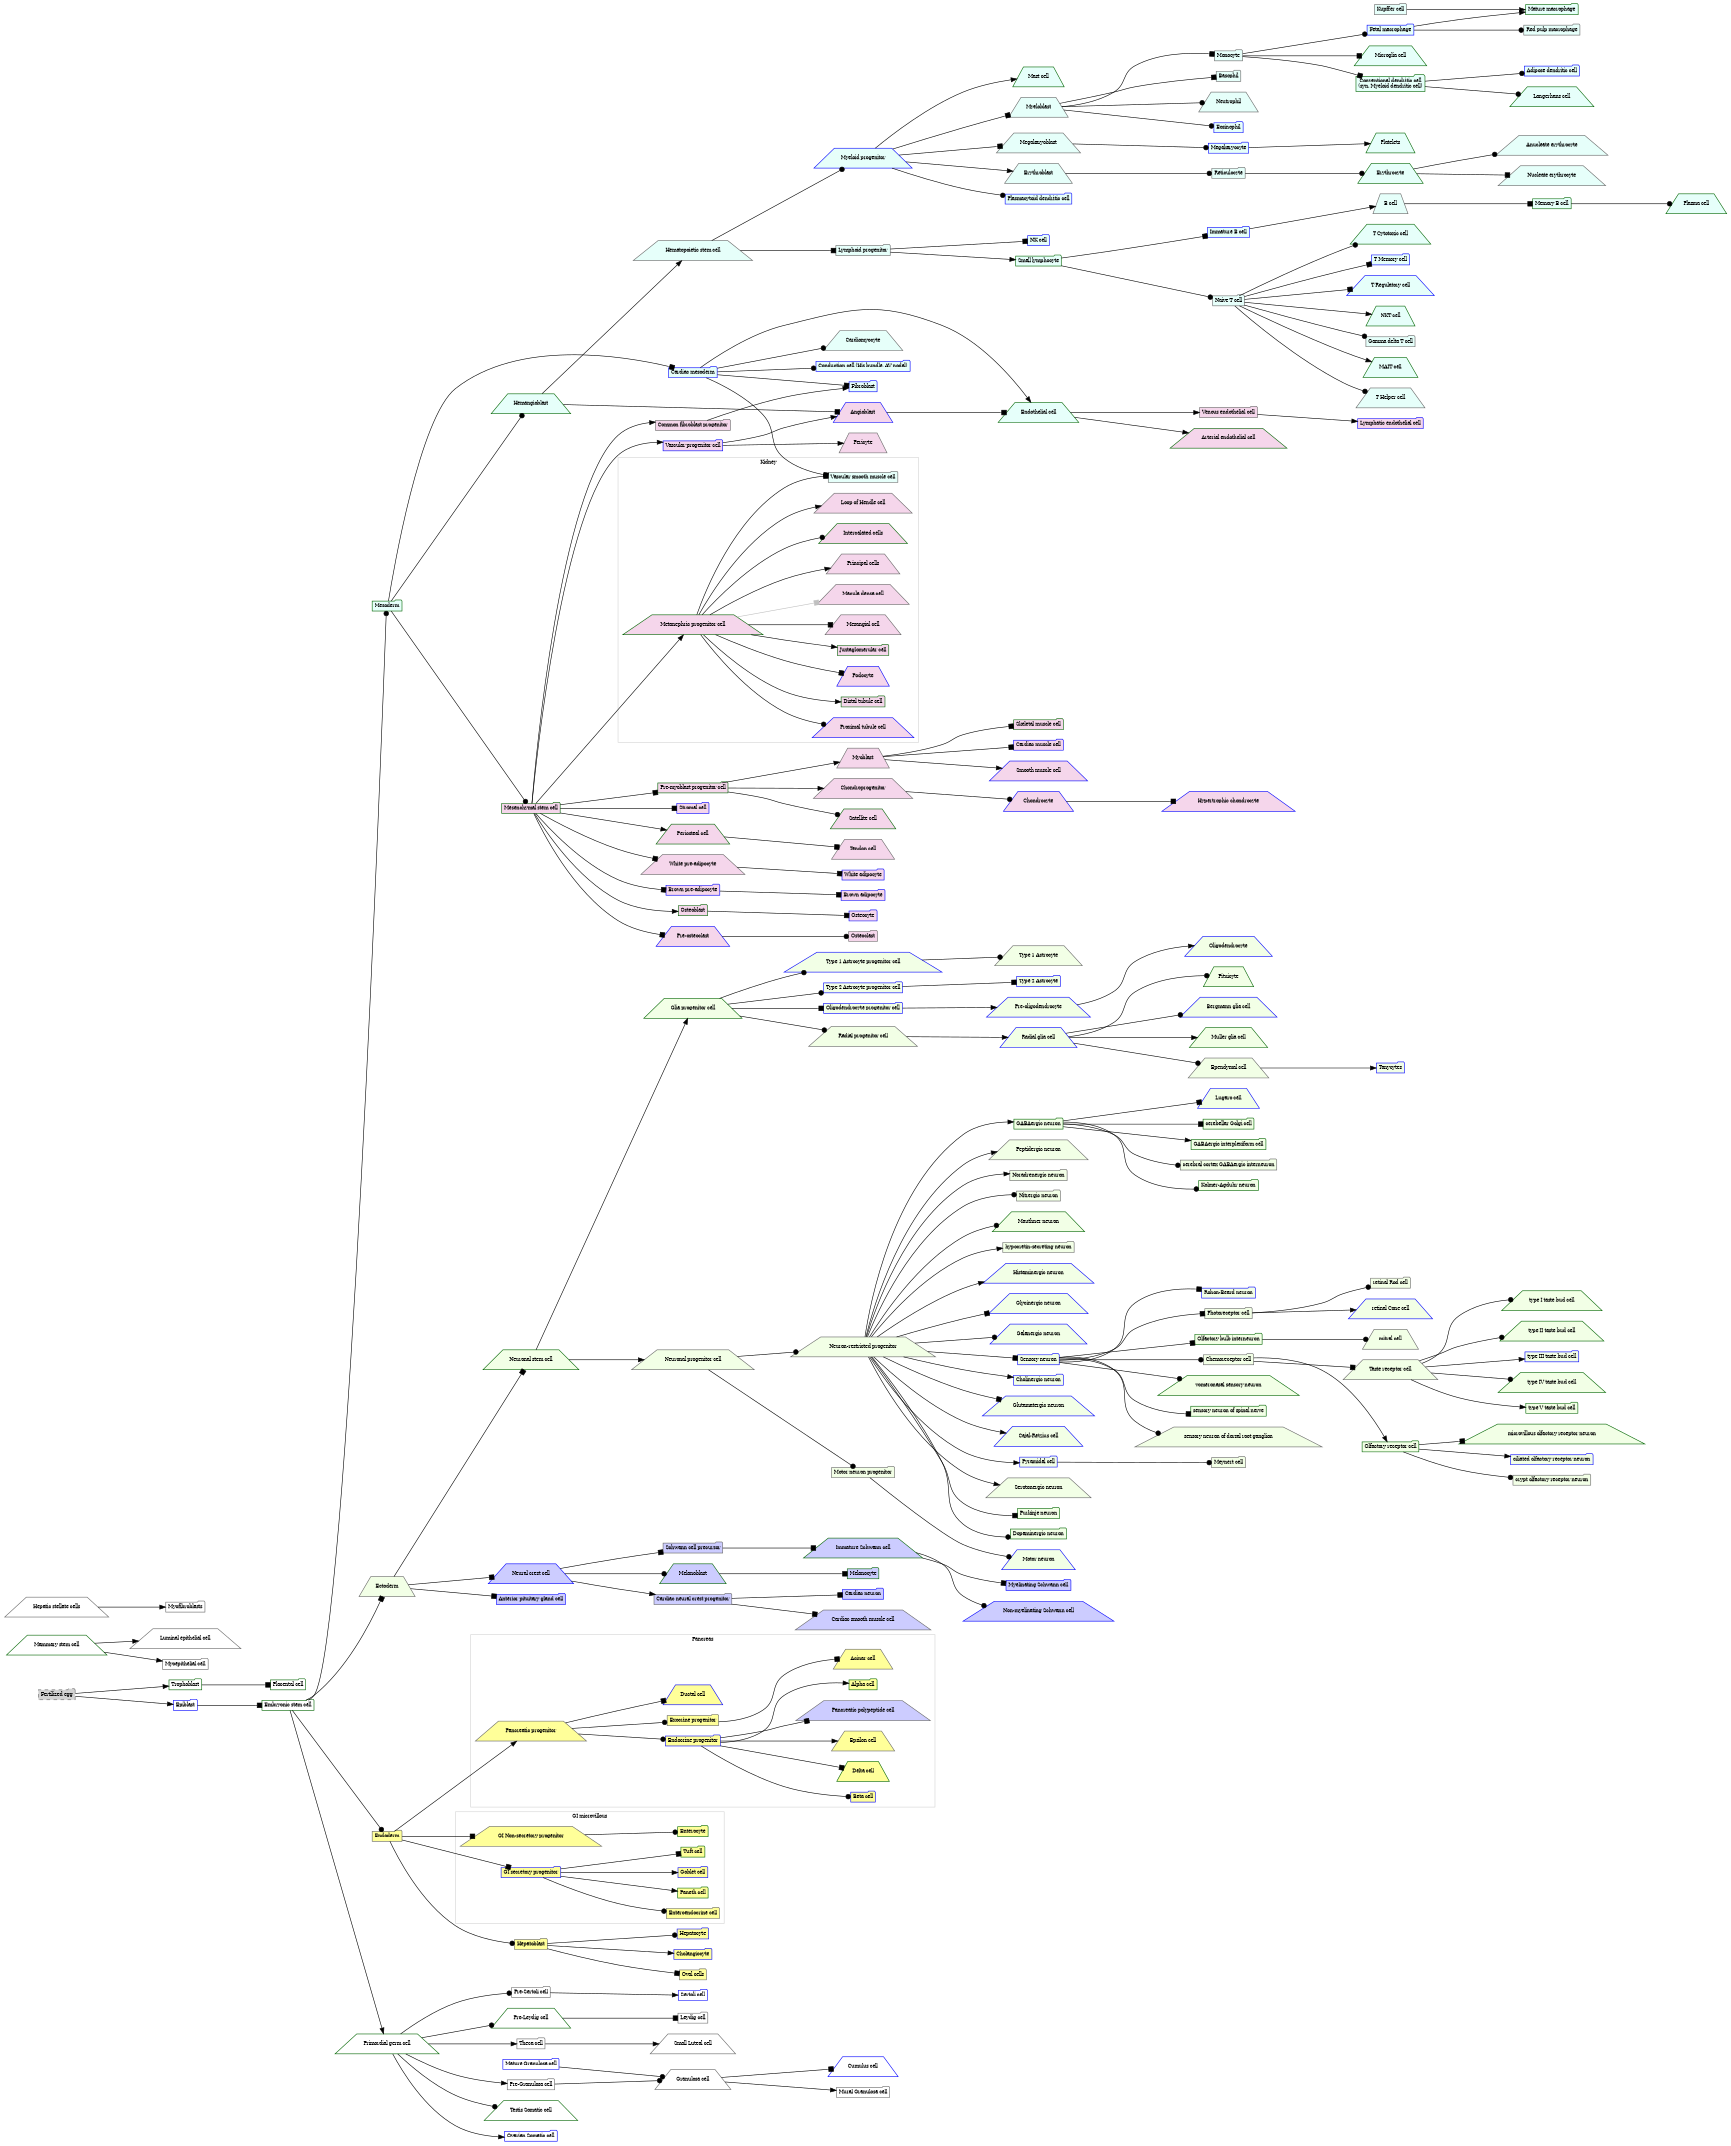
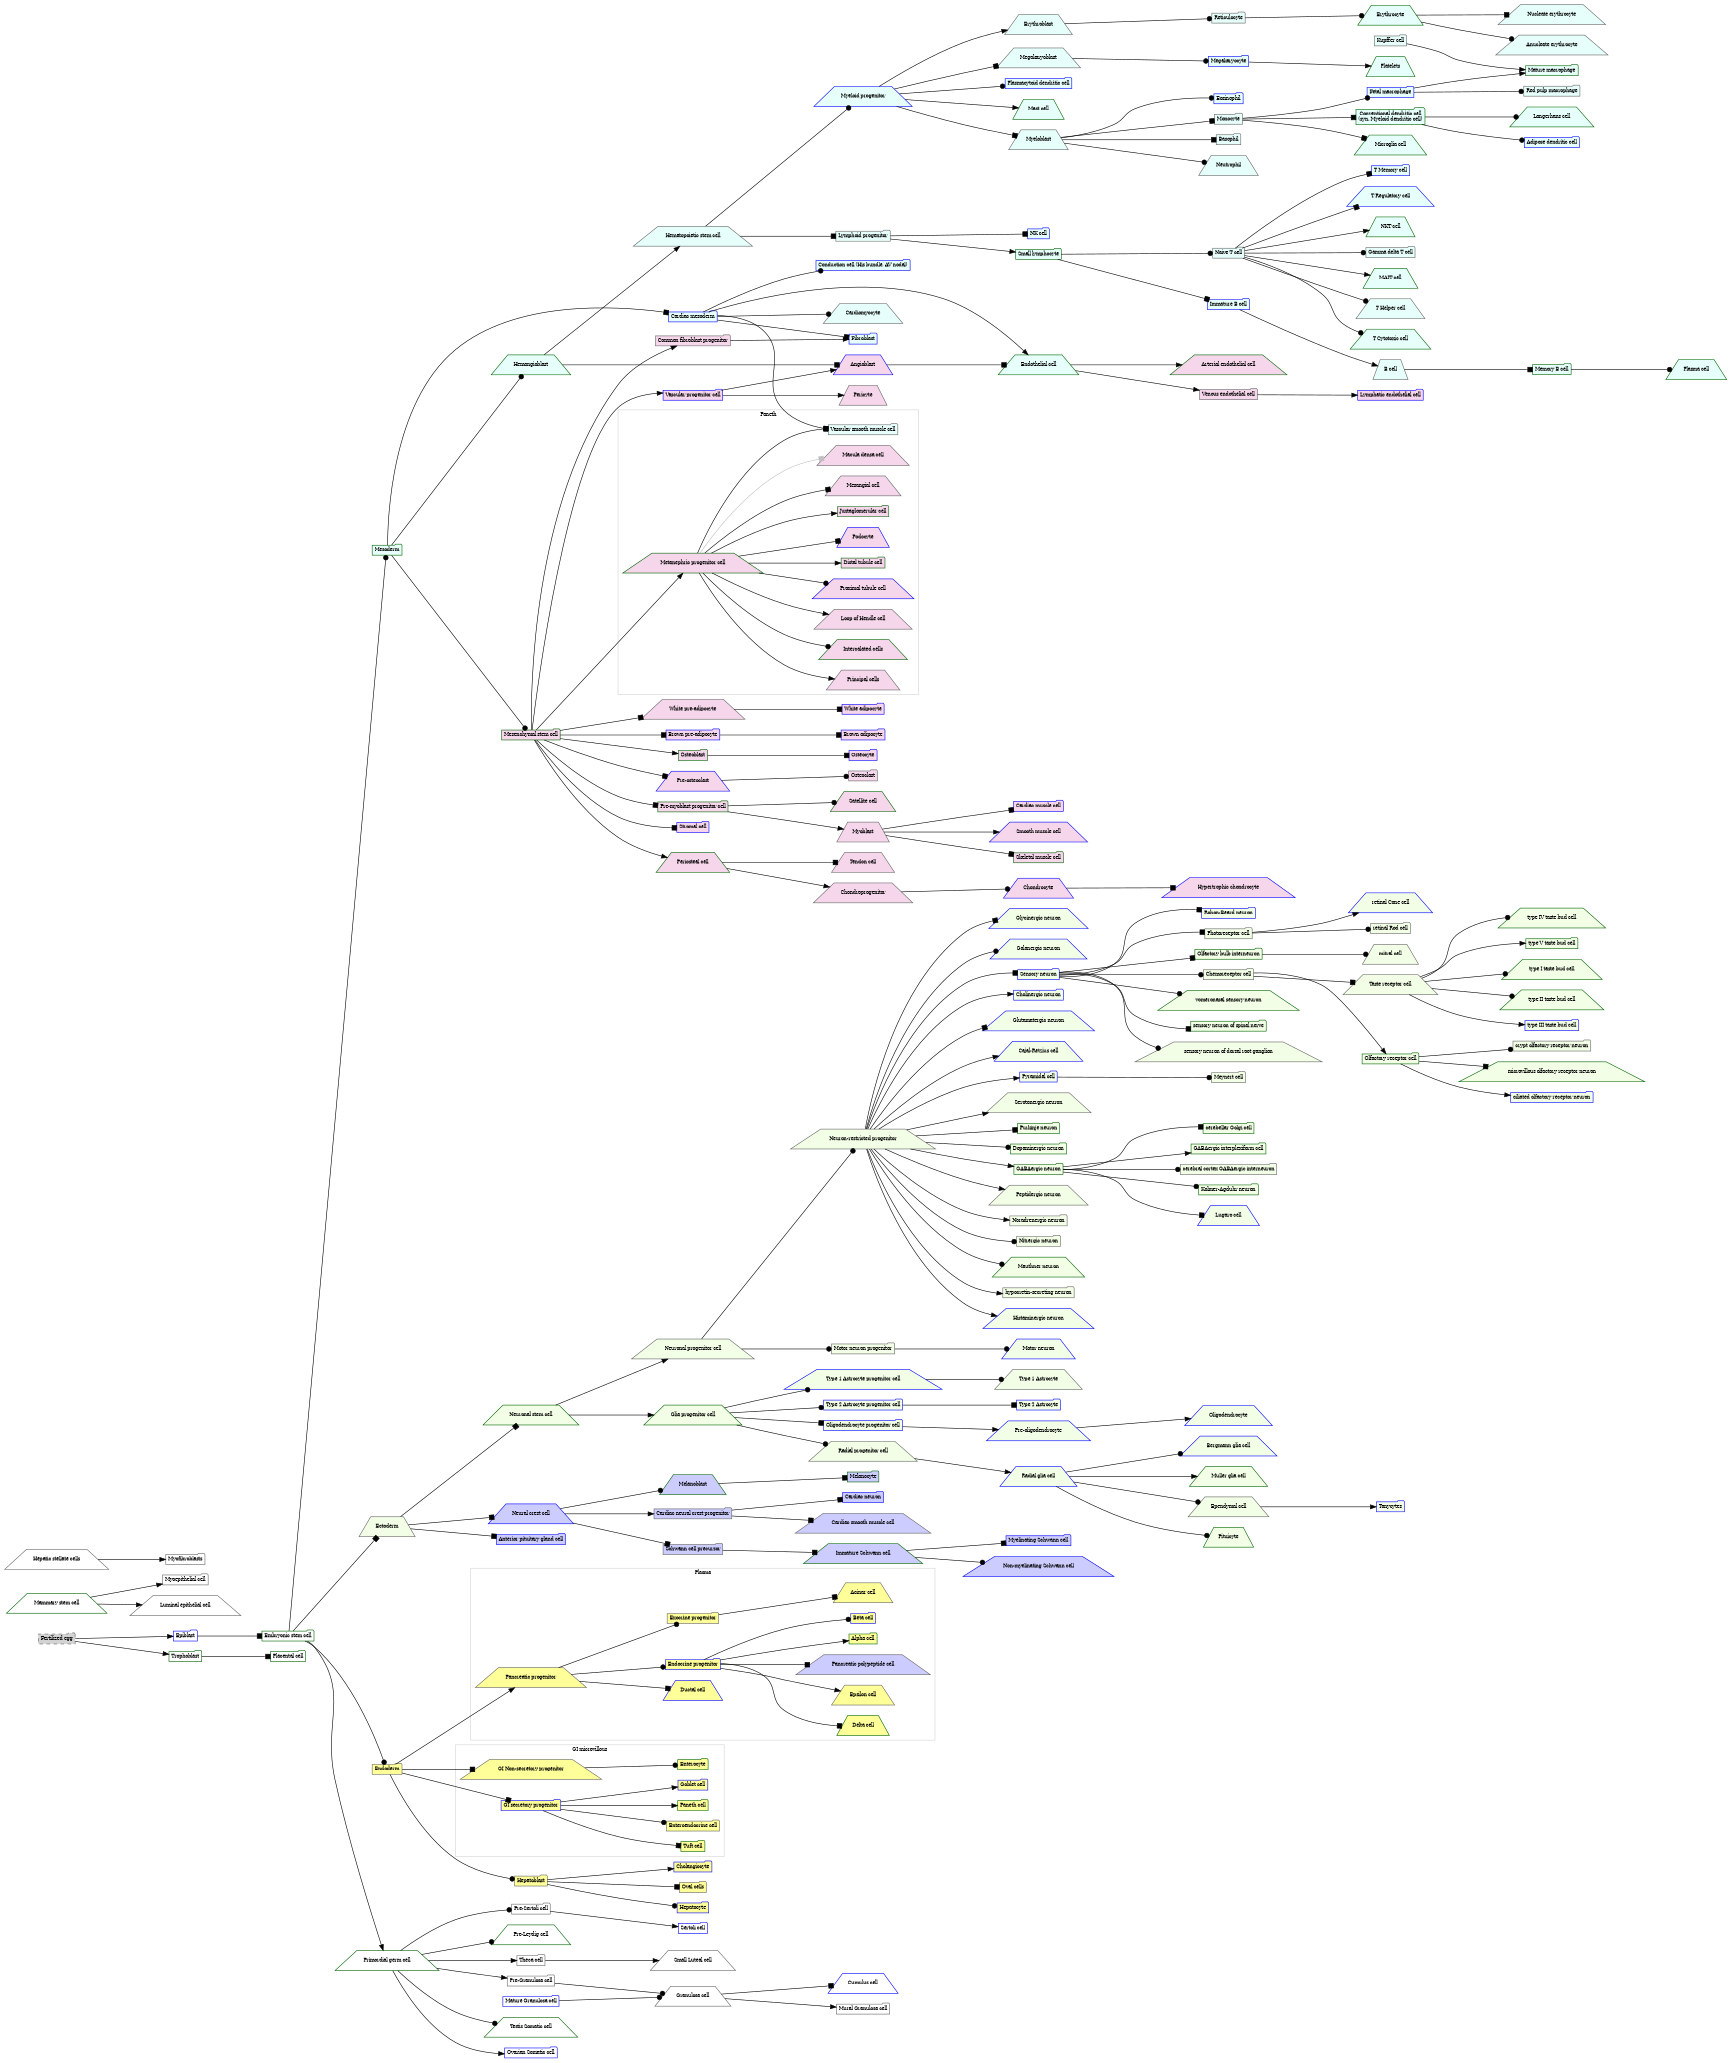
(768, 463) -> (768, 415)
(773, 788) -> (775, 877)
(703, 1640) -> (703, 1573)
(693, 2018) -> none
